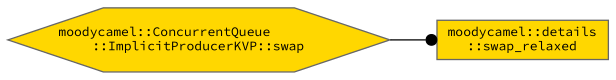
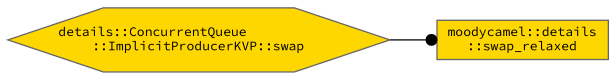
(199, 40) -> (199, 40)
